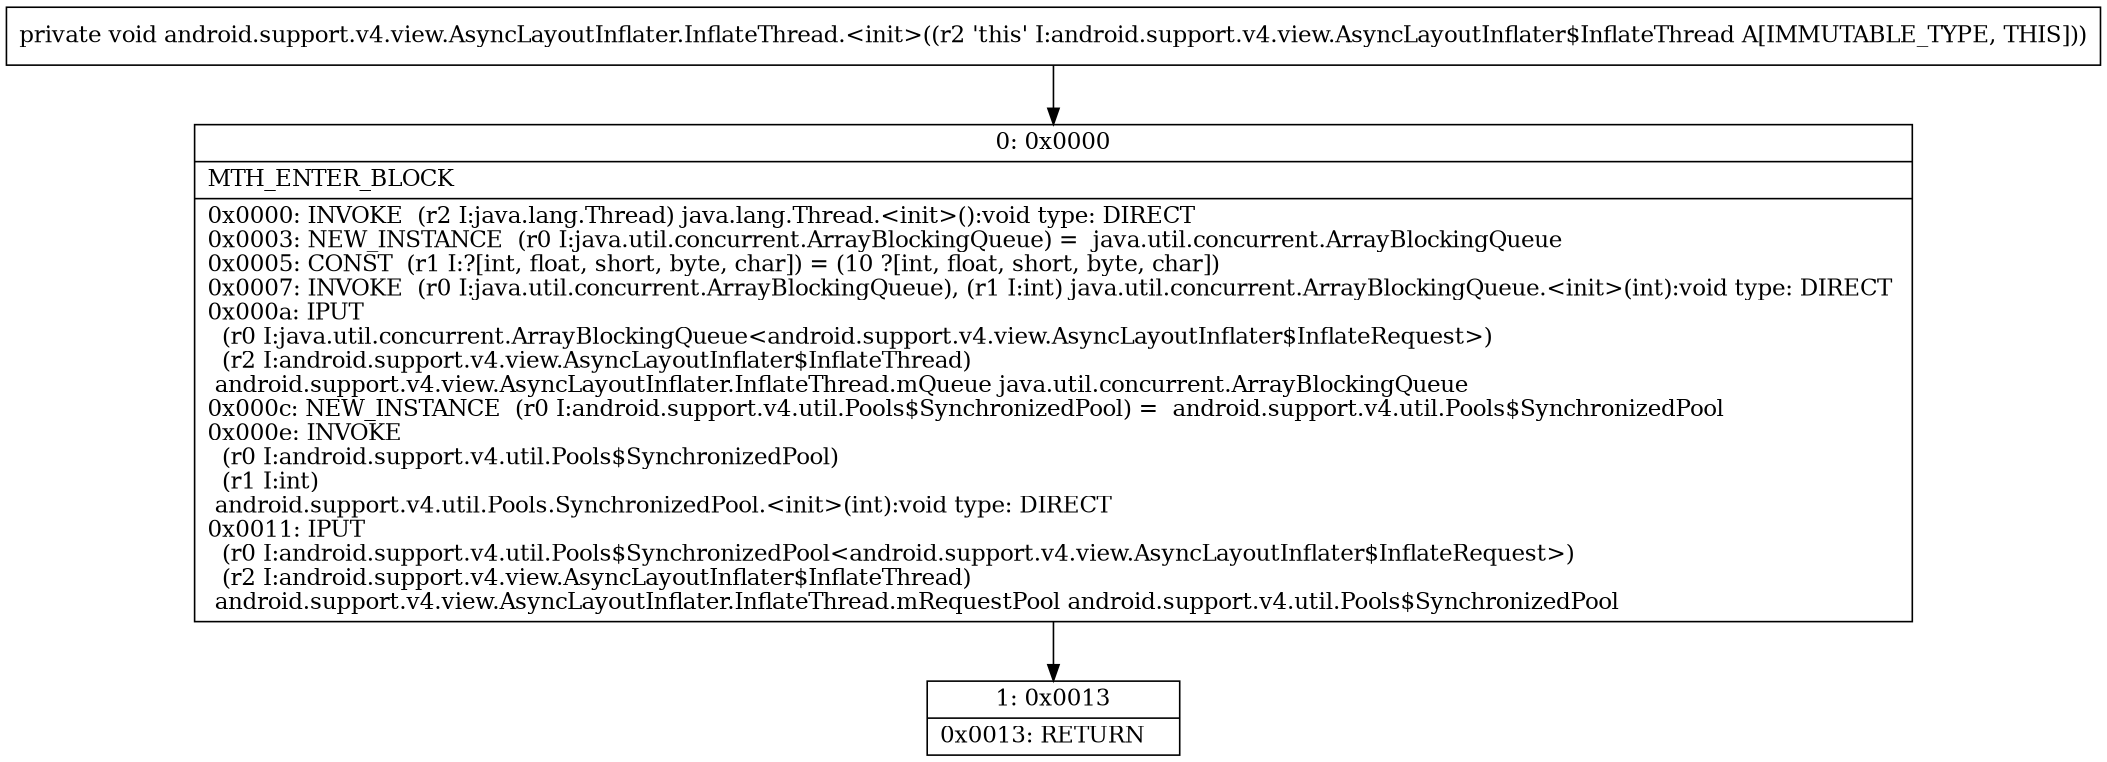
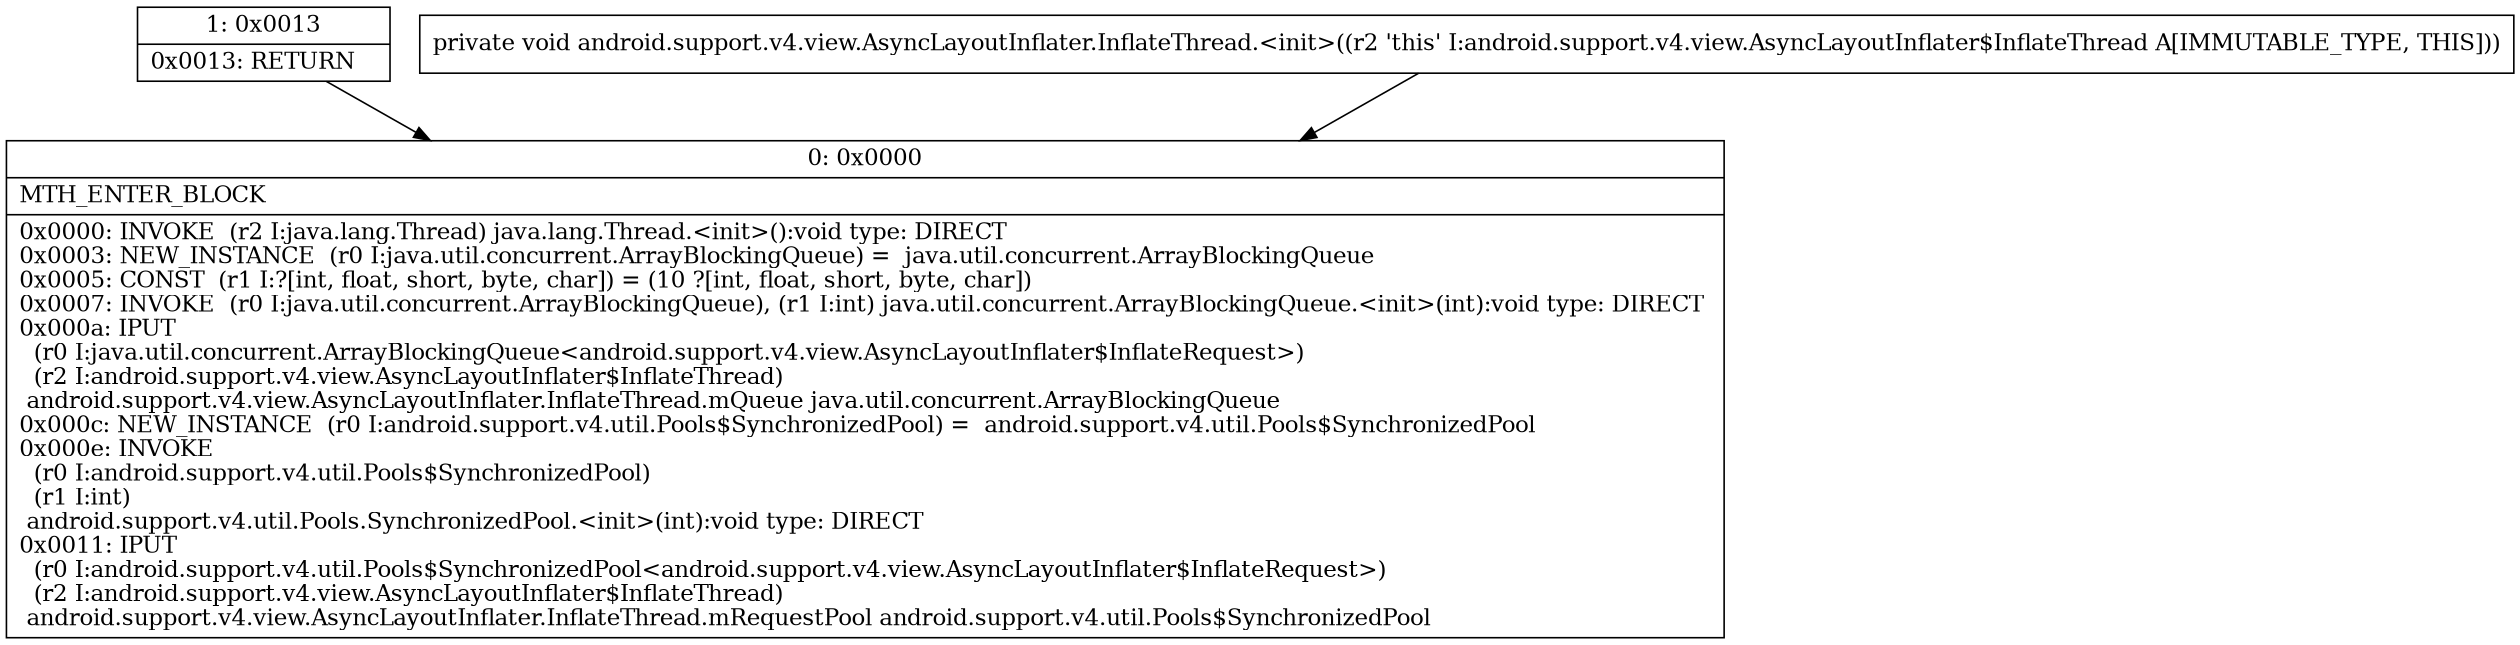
(1053, 643) -> (371, 107)
